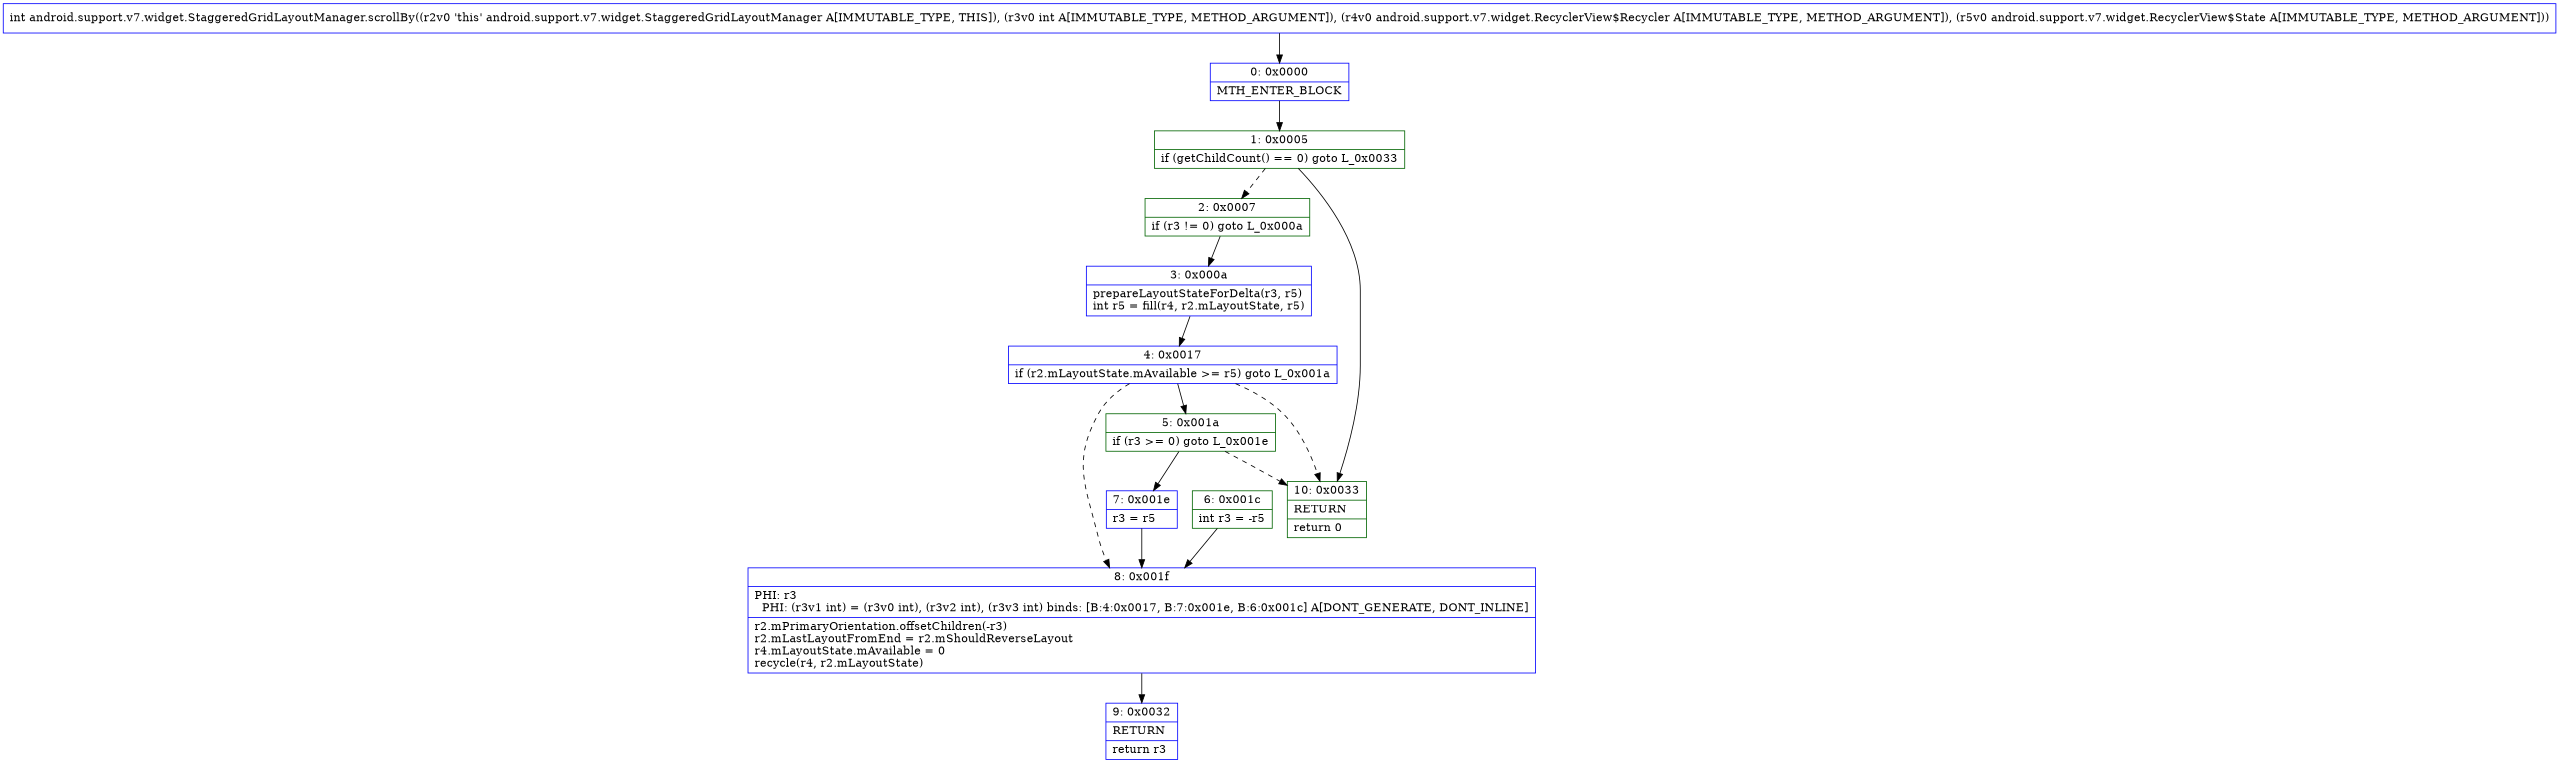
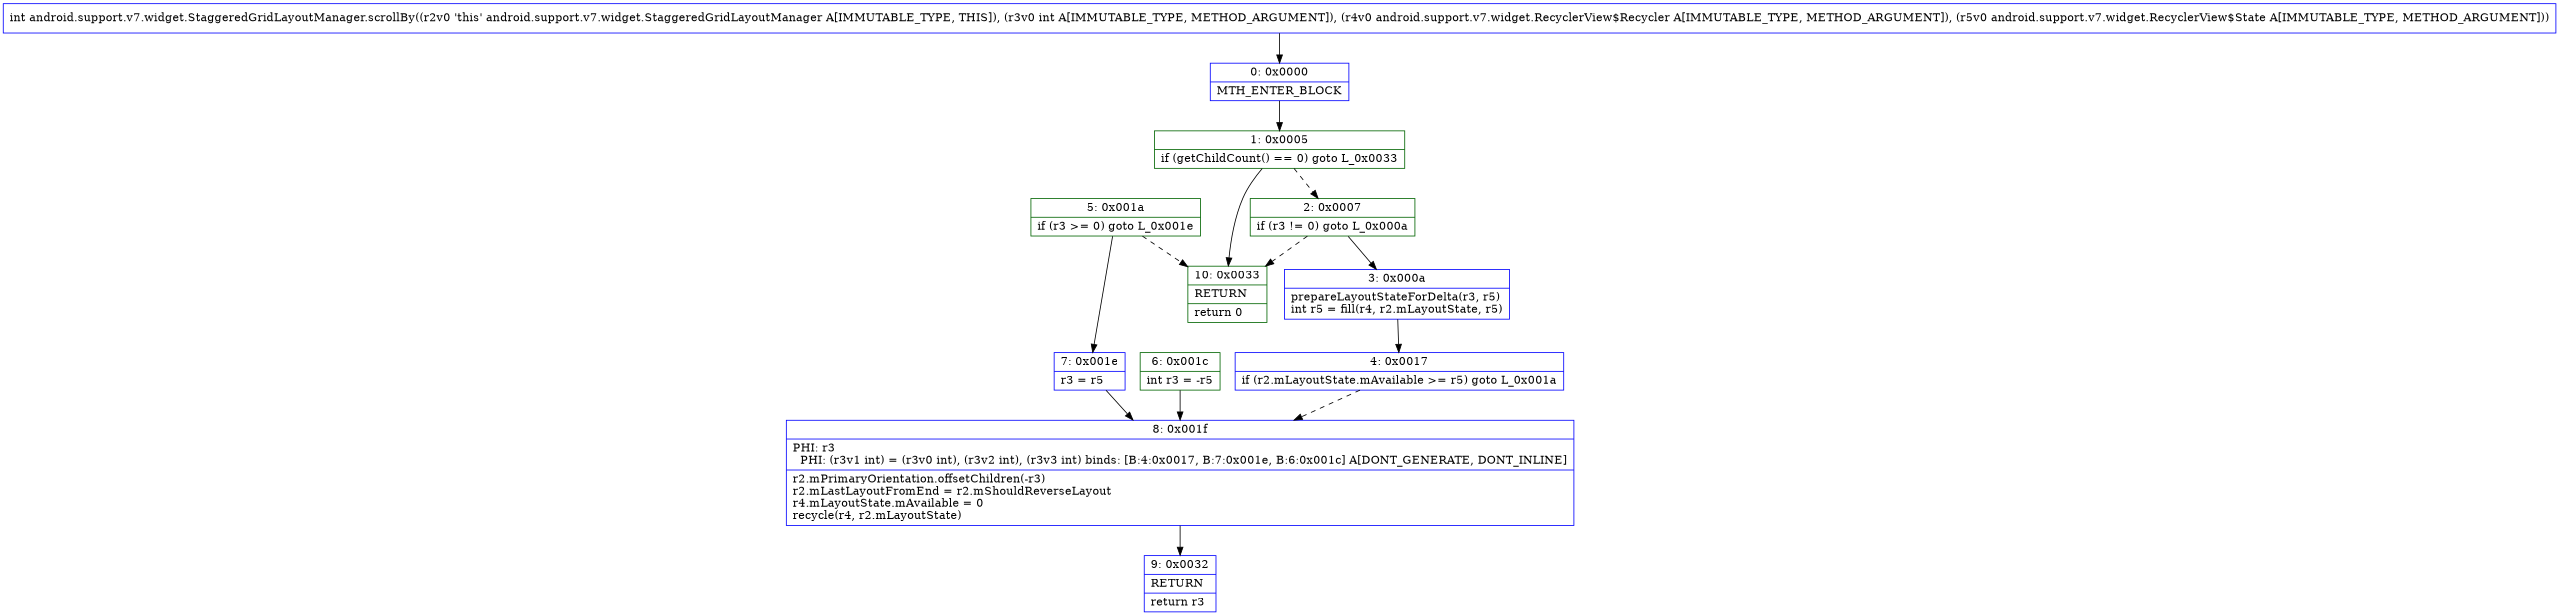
(1181, 395) -> none
(1288, 418) -> (1290, 249)
